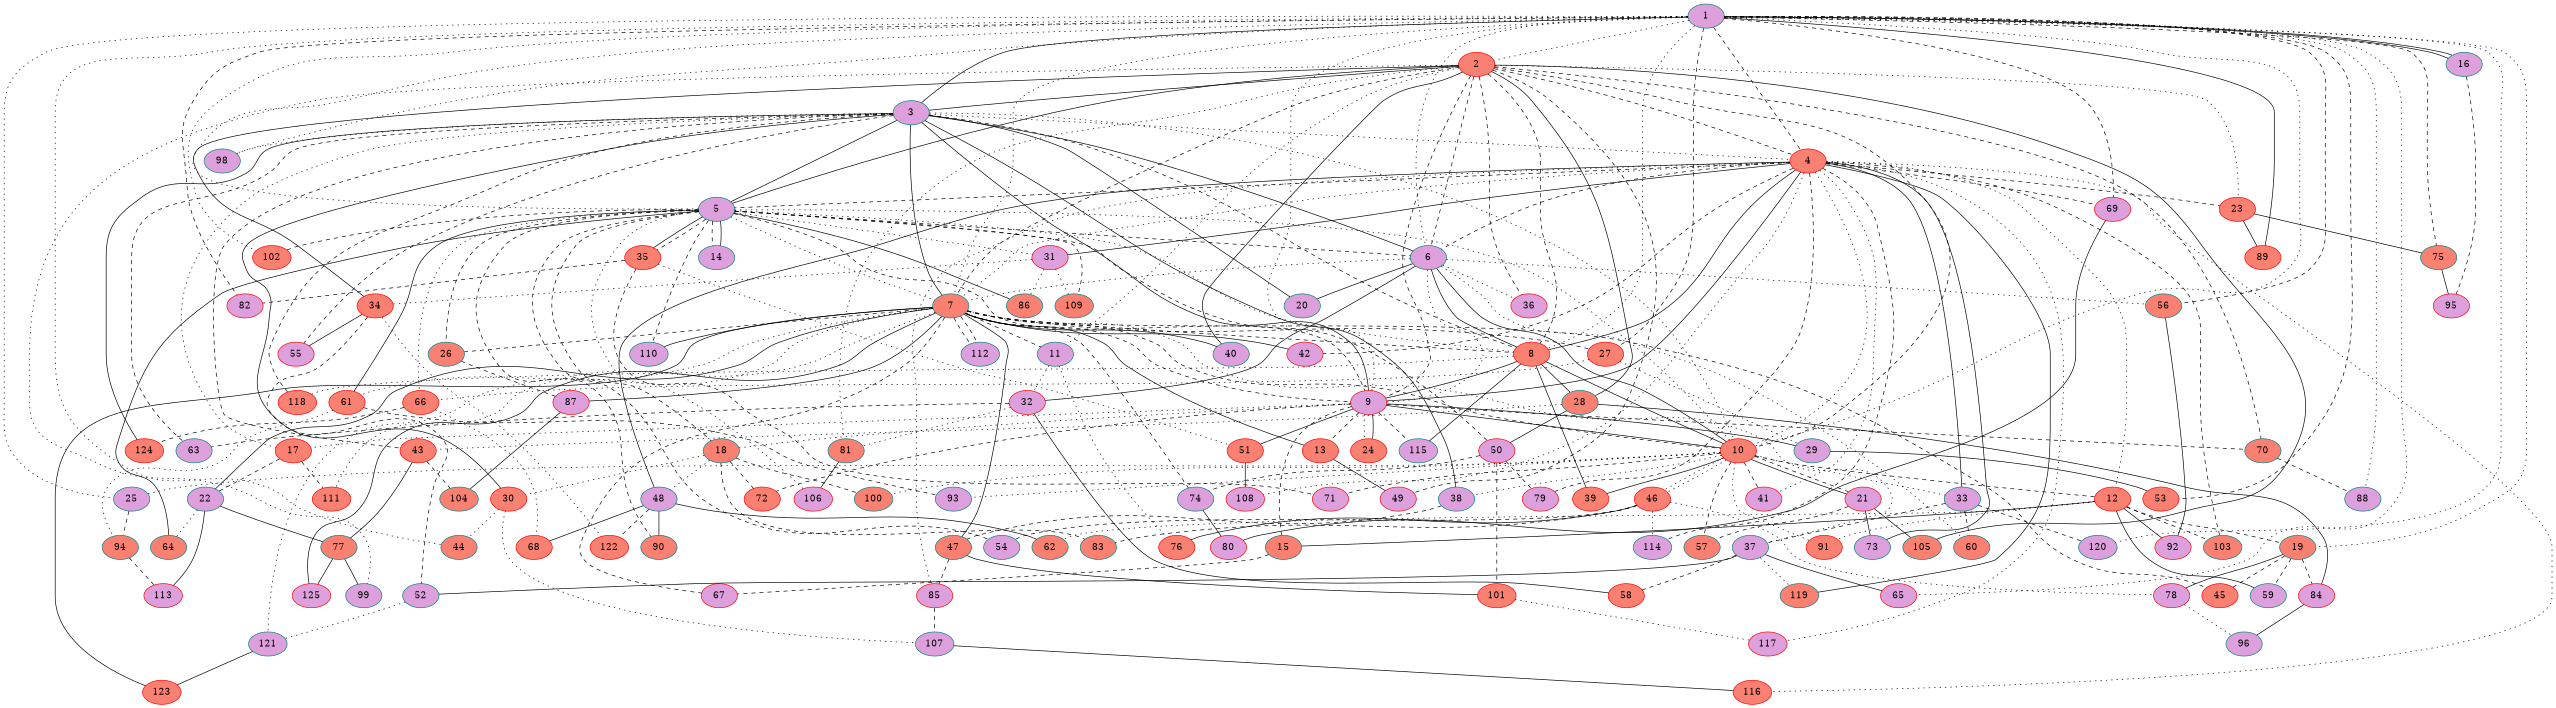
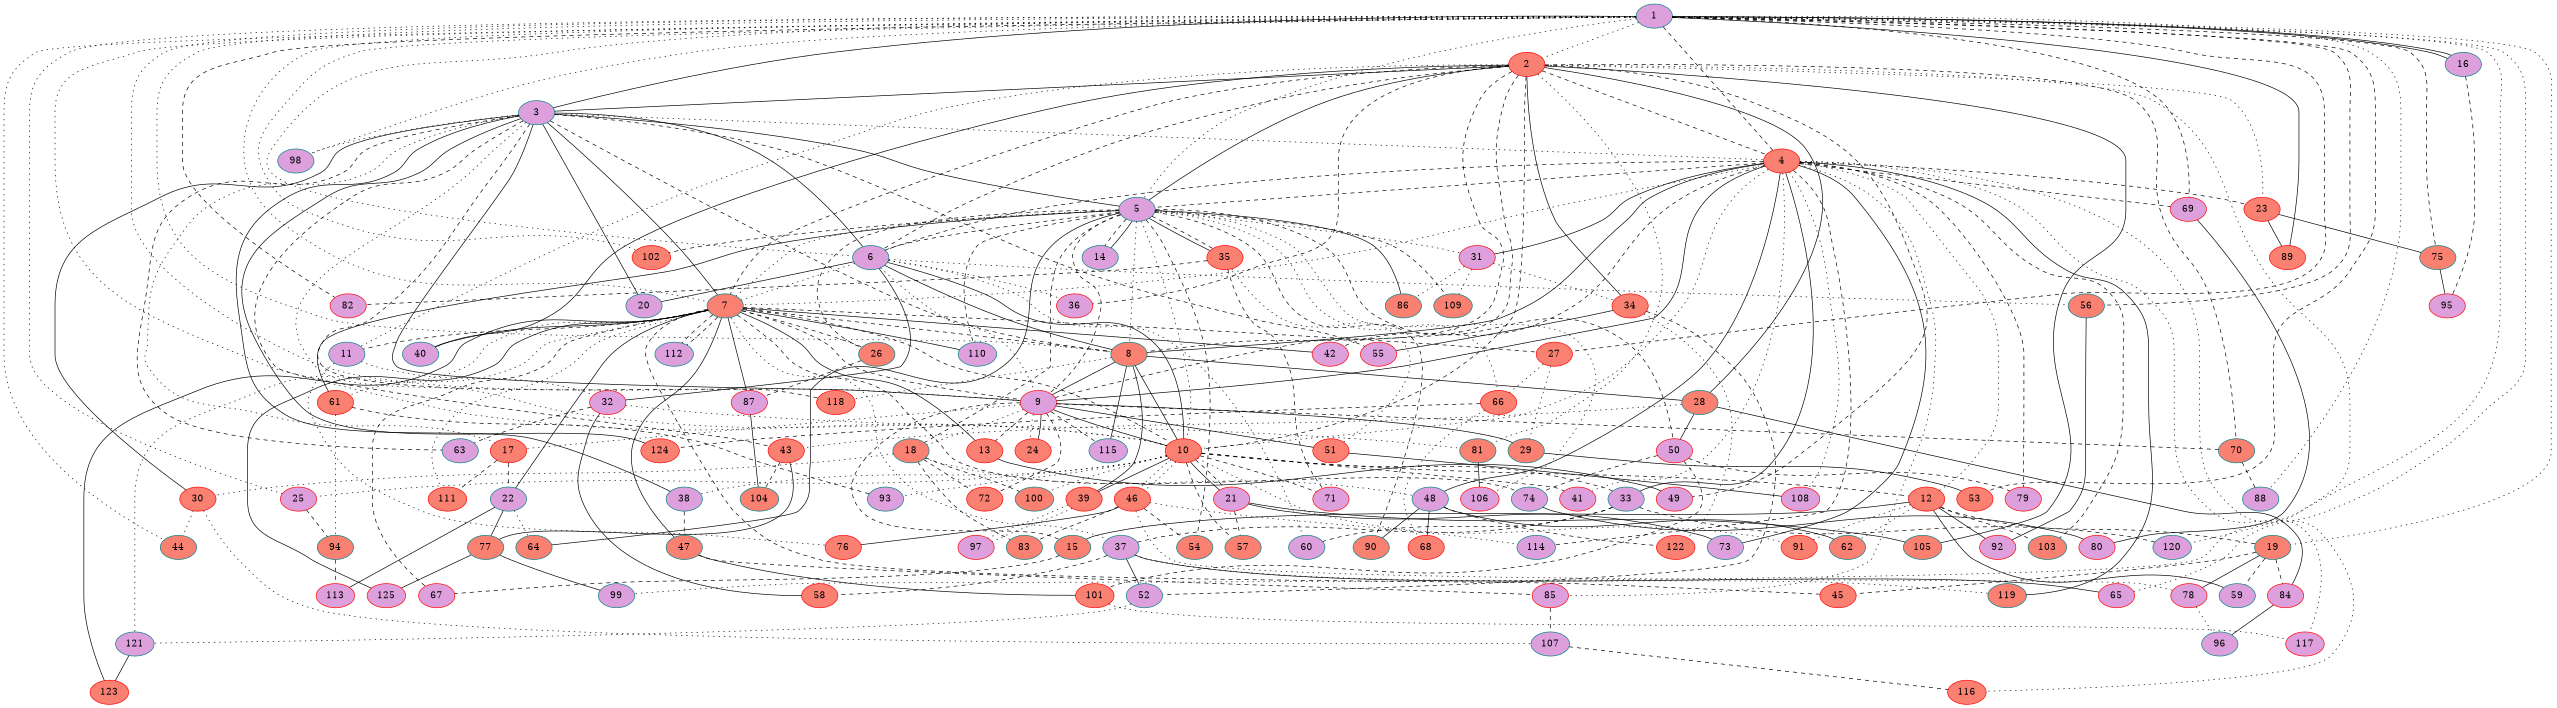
(1532, 354) -> (1129, 354)
(1812, 451) -> (1526, 451)
(1874, 481) -> (1408, 467)
(132, 499) -> (299, 499)
none -> (976, 547)
(1002, 547) -> (1195, 547)
(1972, 547) -> (1307, 547)
(1343, 668) -> (1758, 668)
